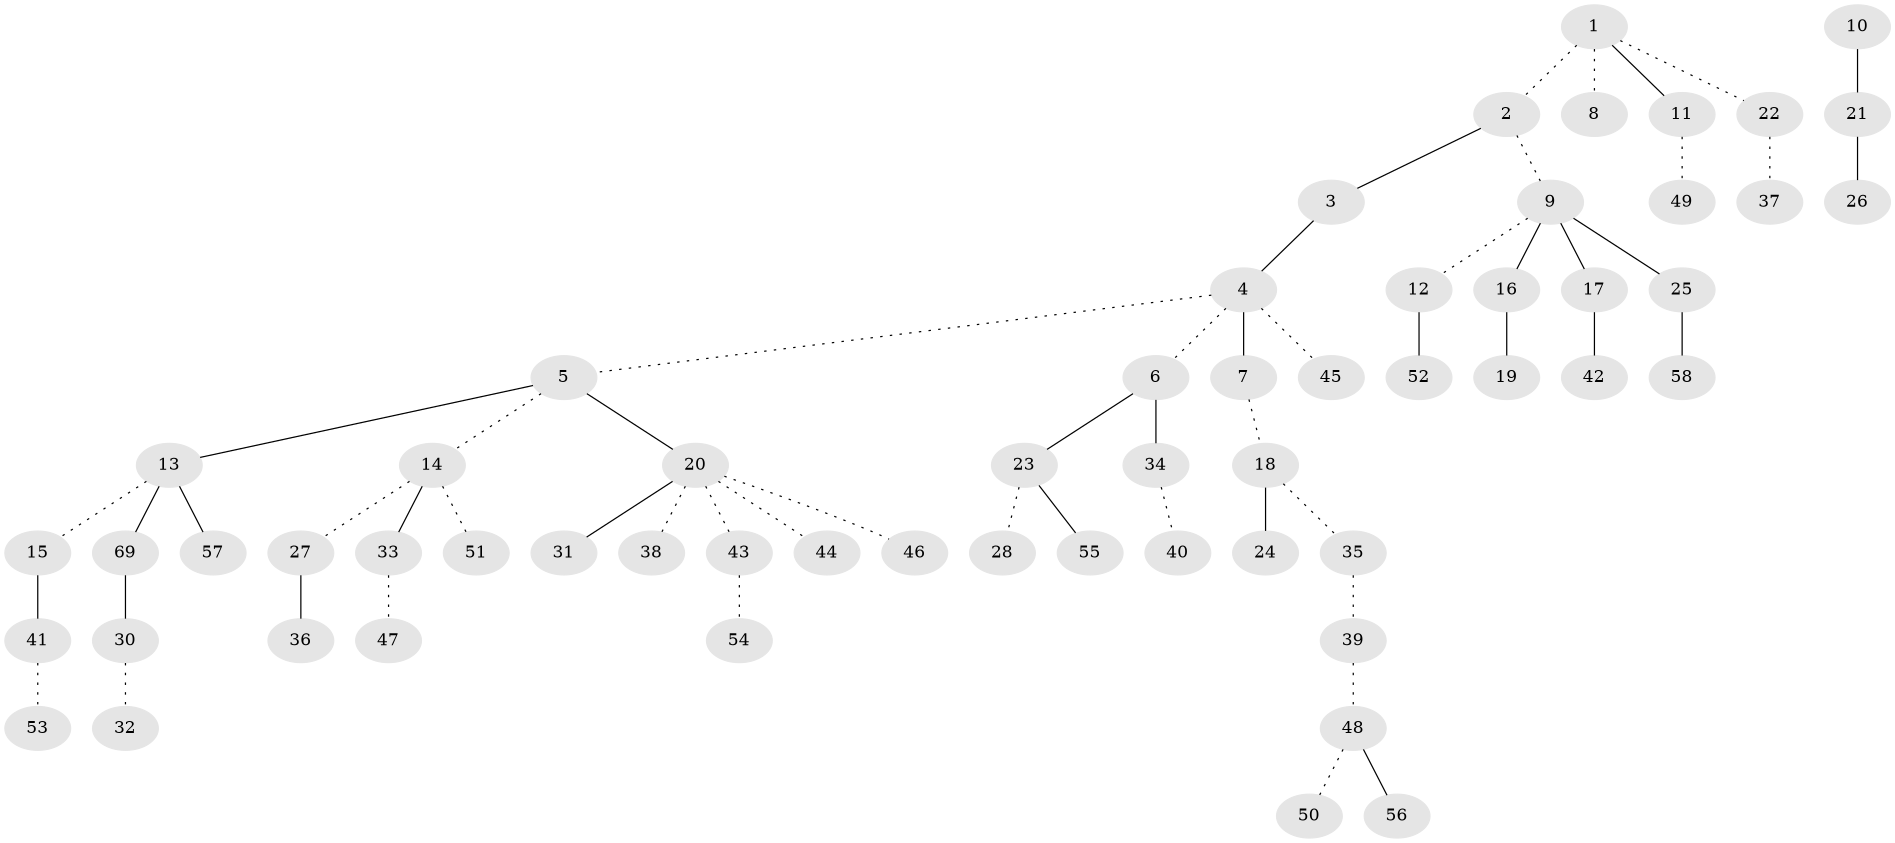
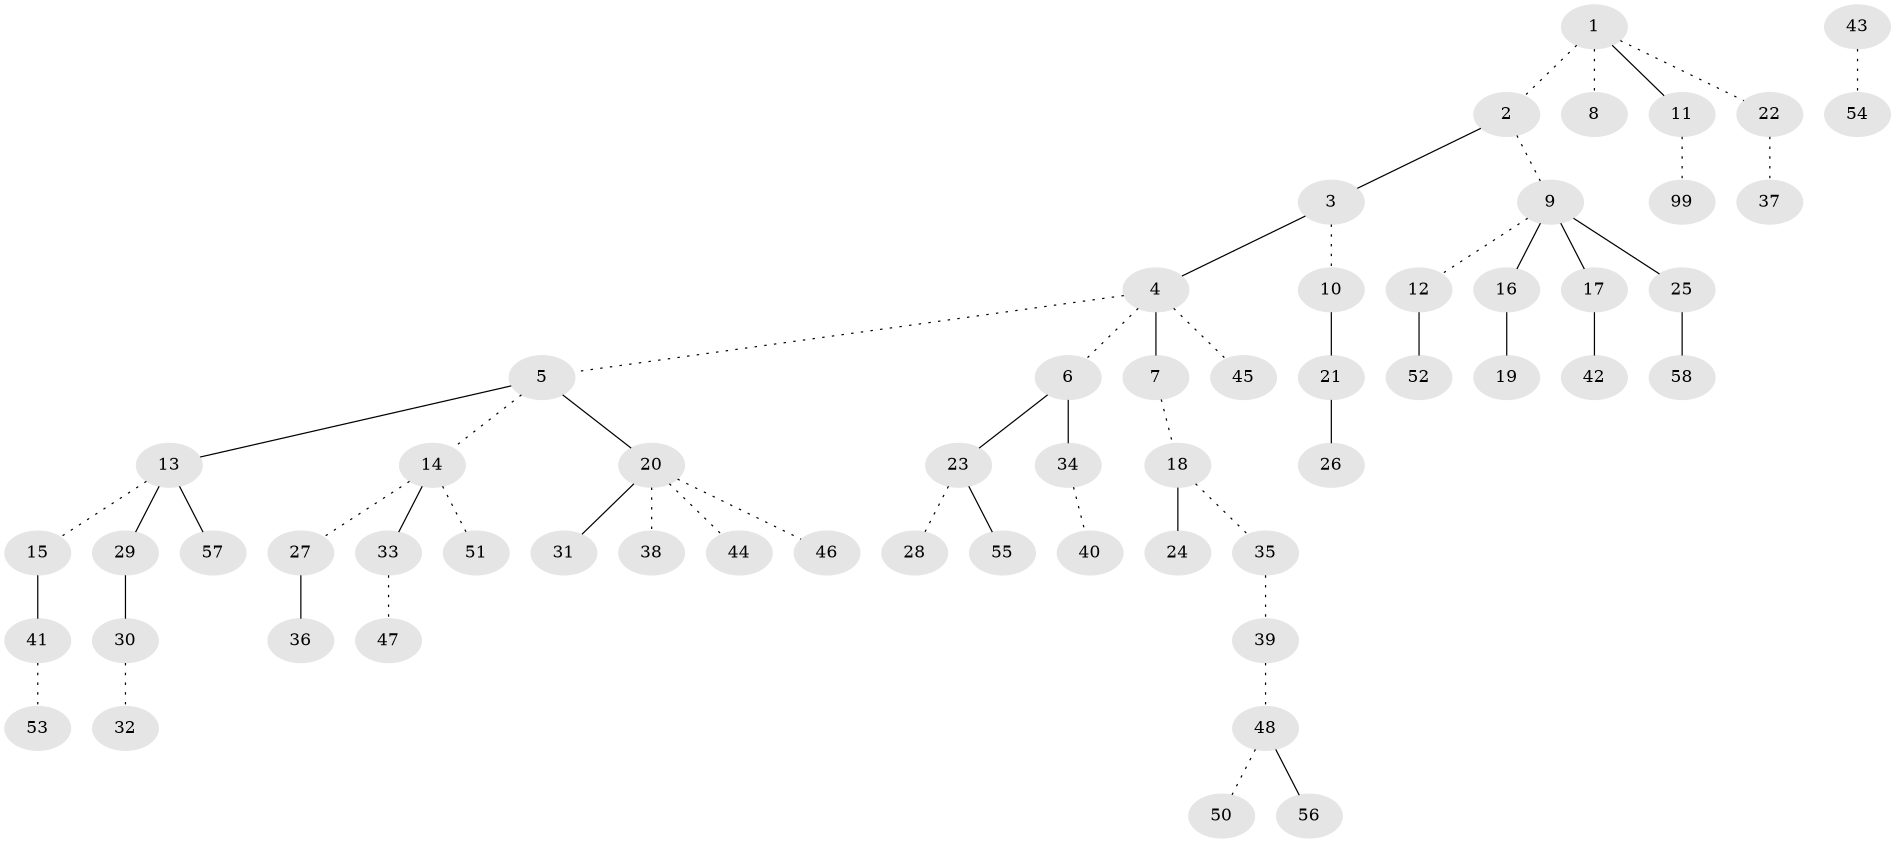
(1682, 202) -> (1682, 202)
none -> (1331, 246)
(717, 509) -> none
(125, 553) -> (125, 553)
